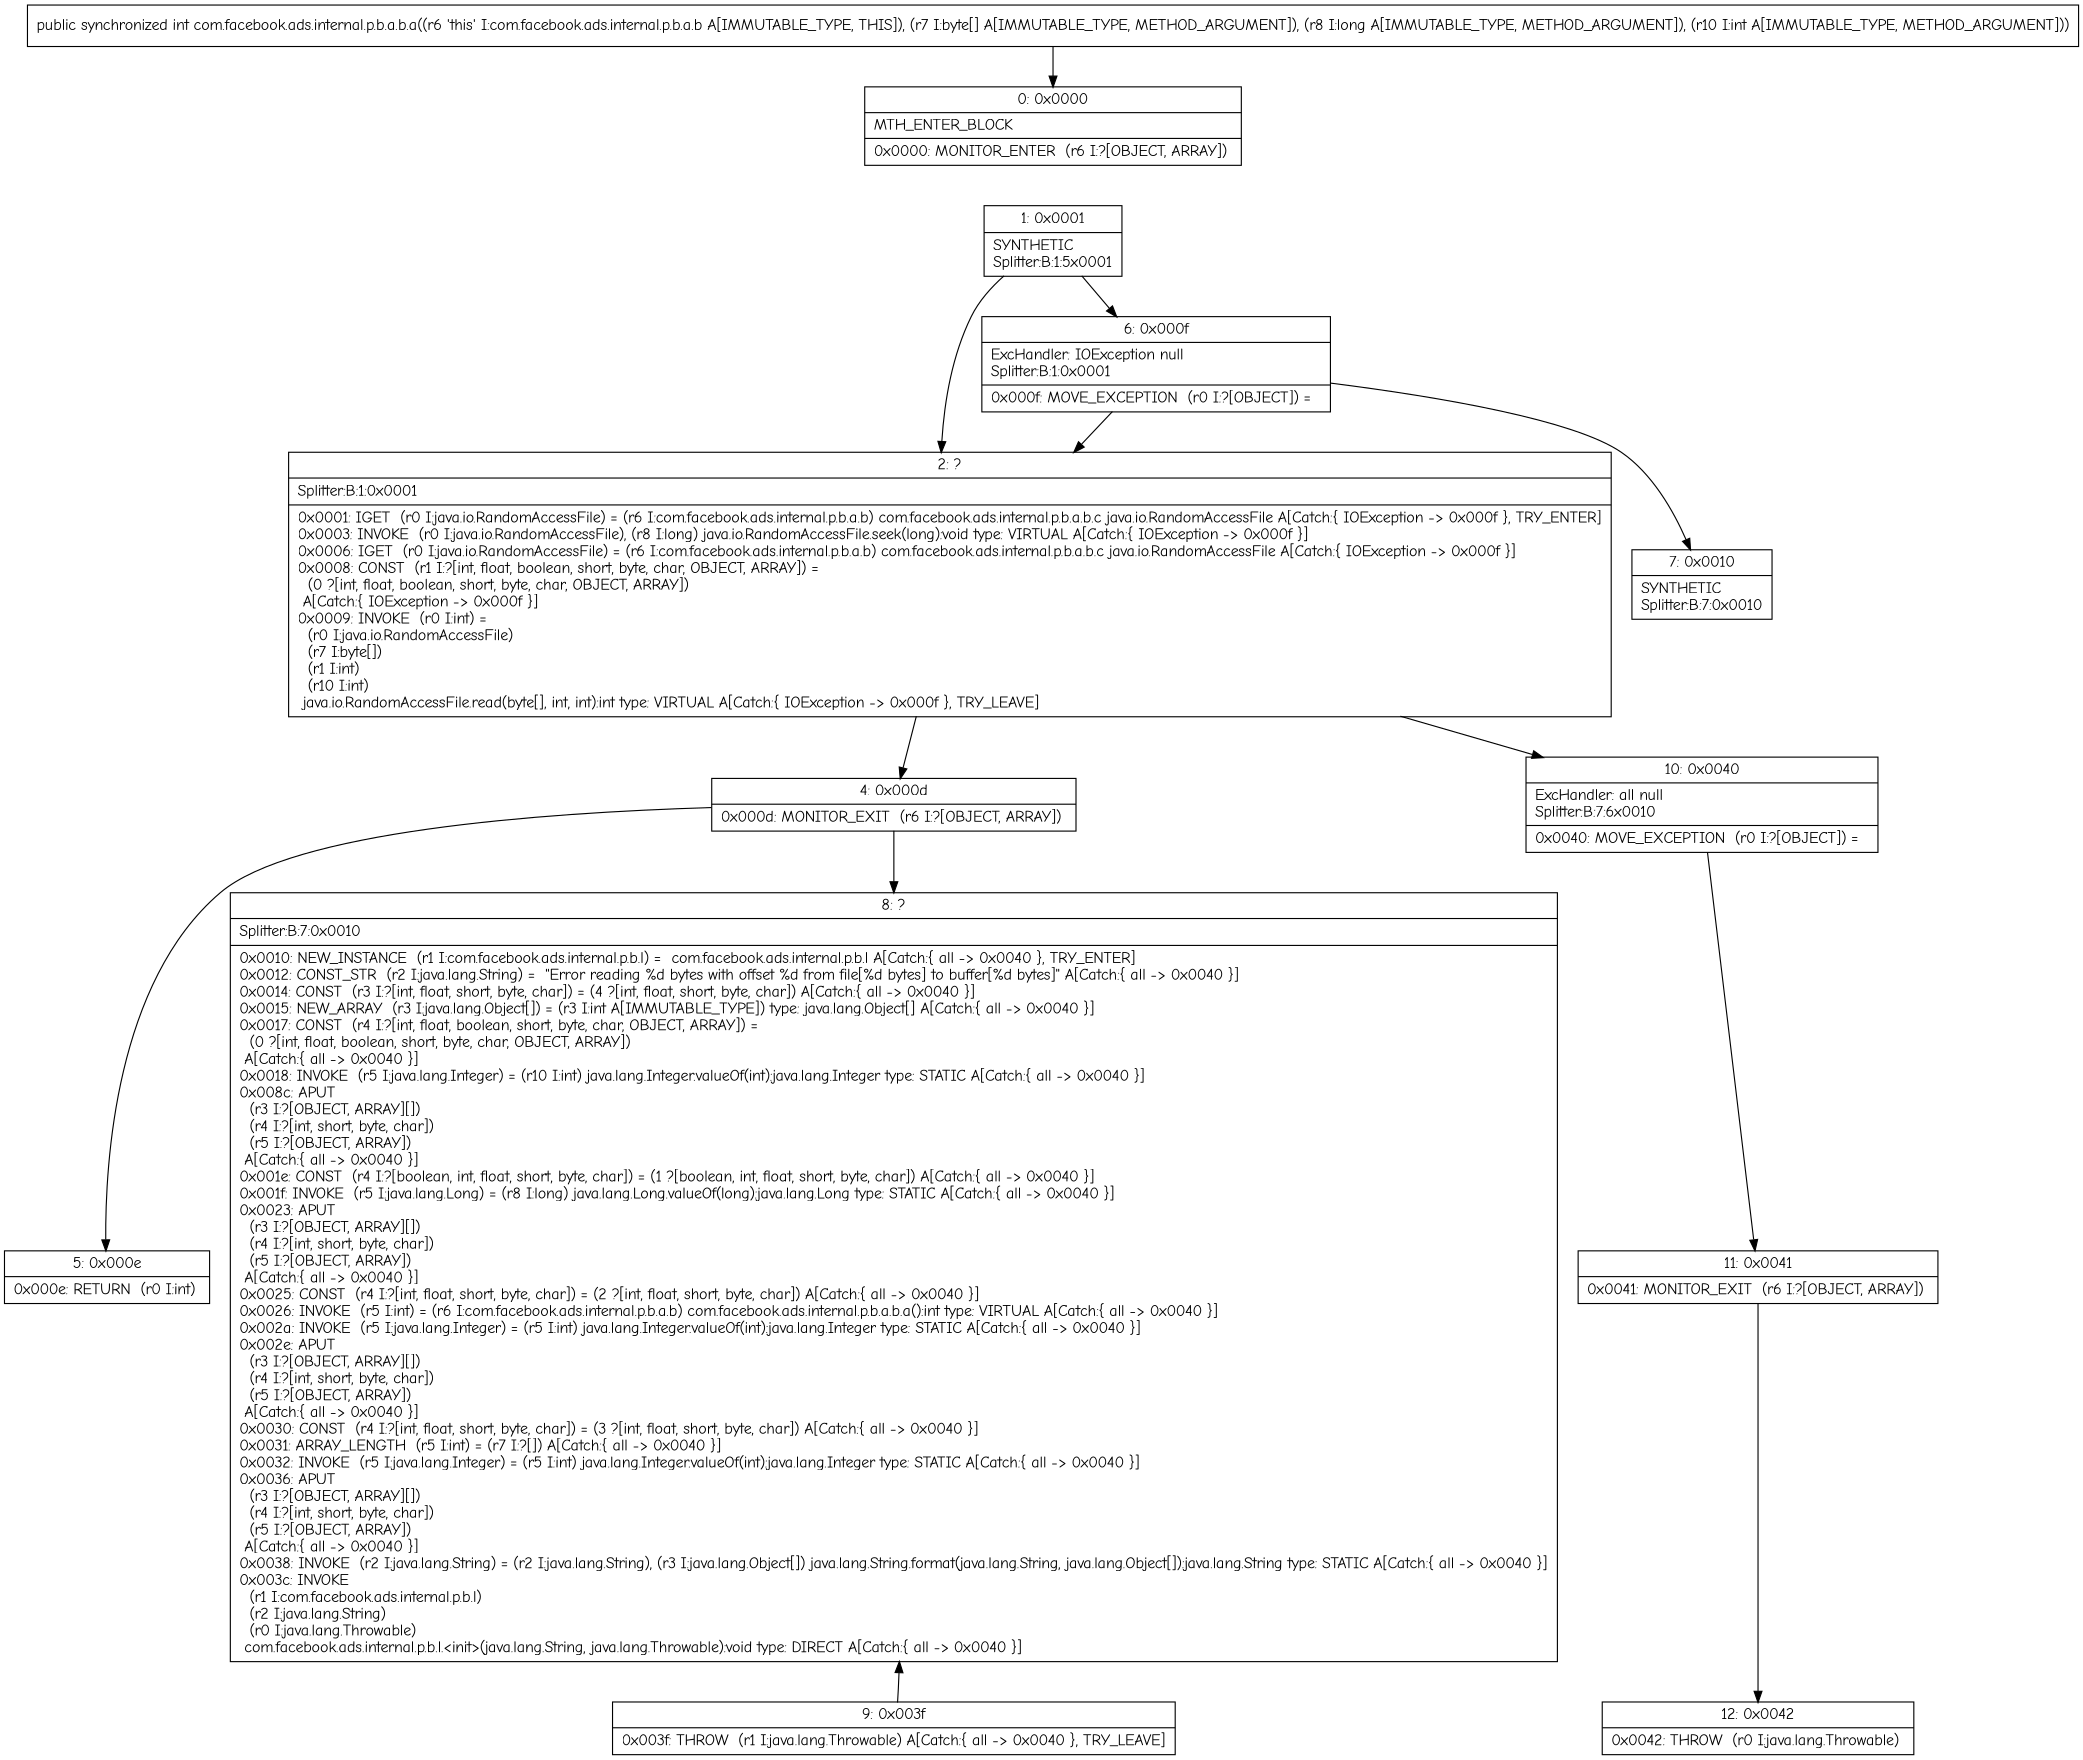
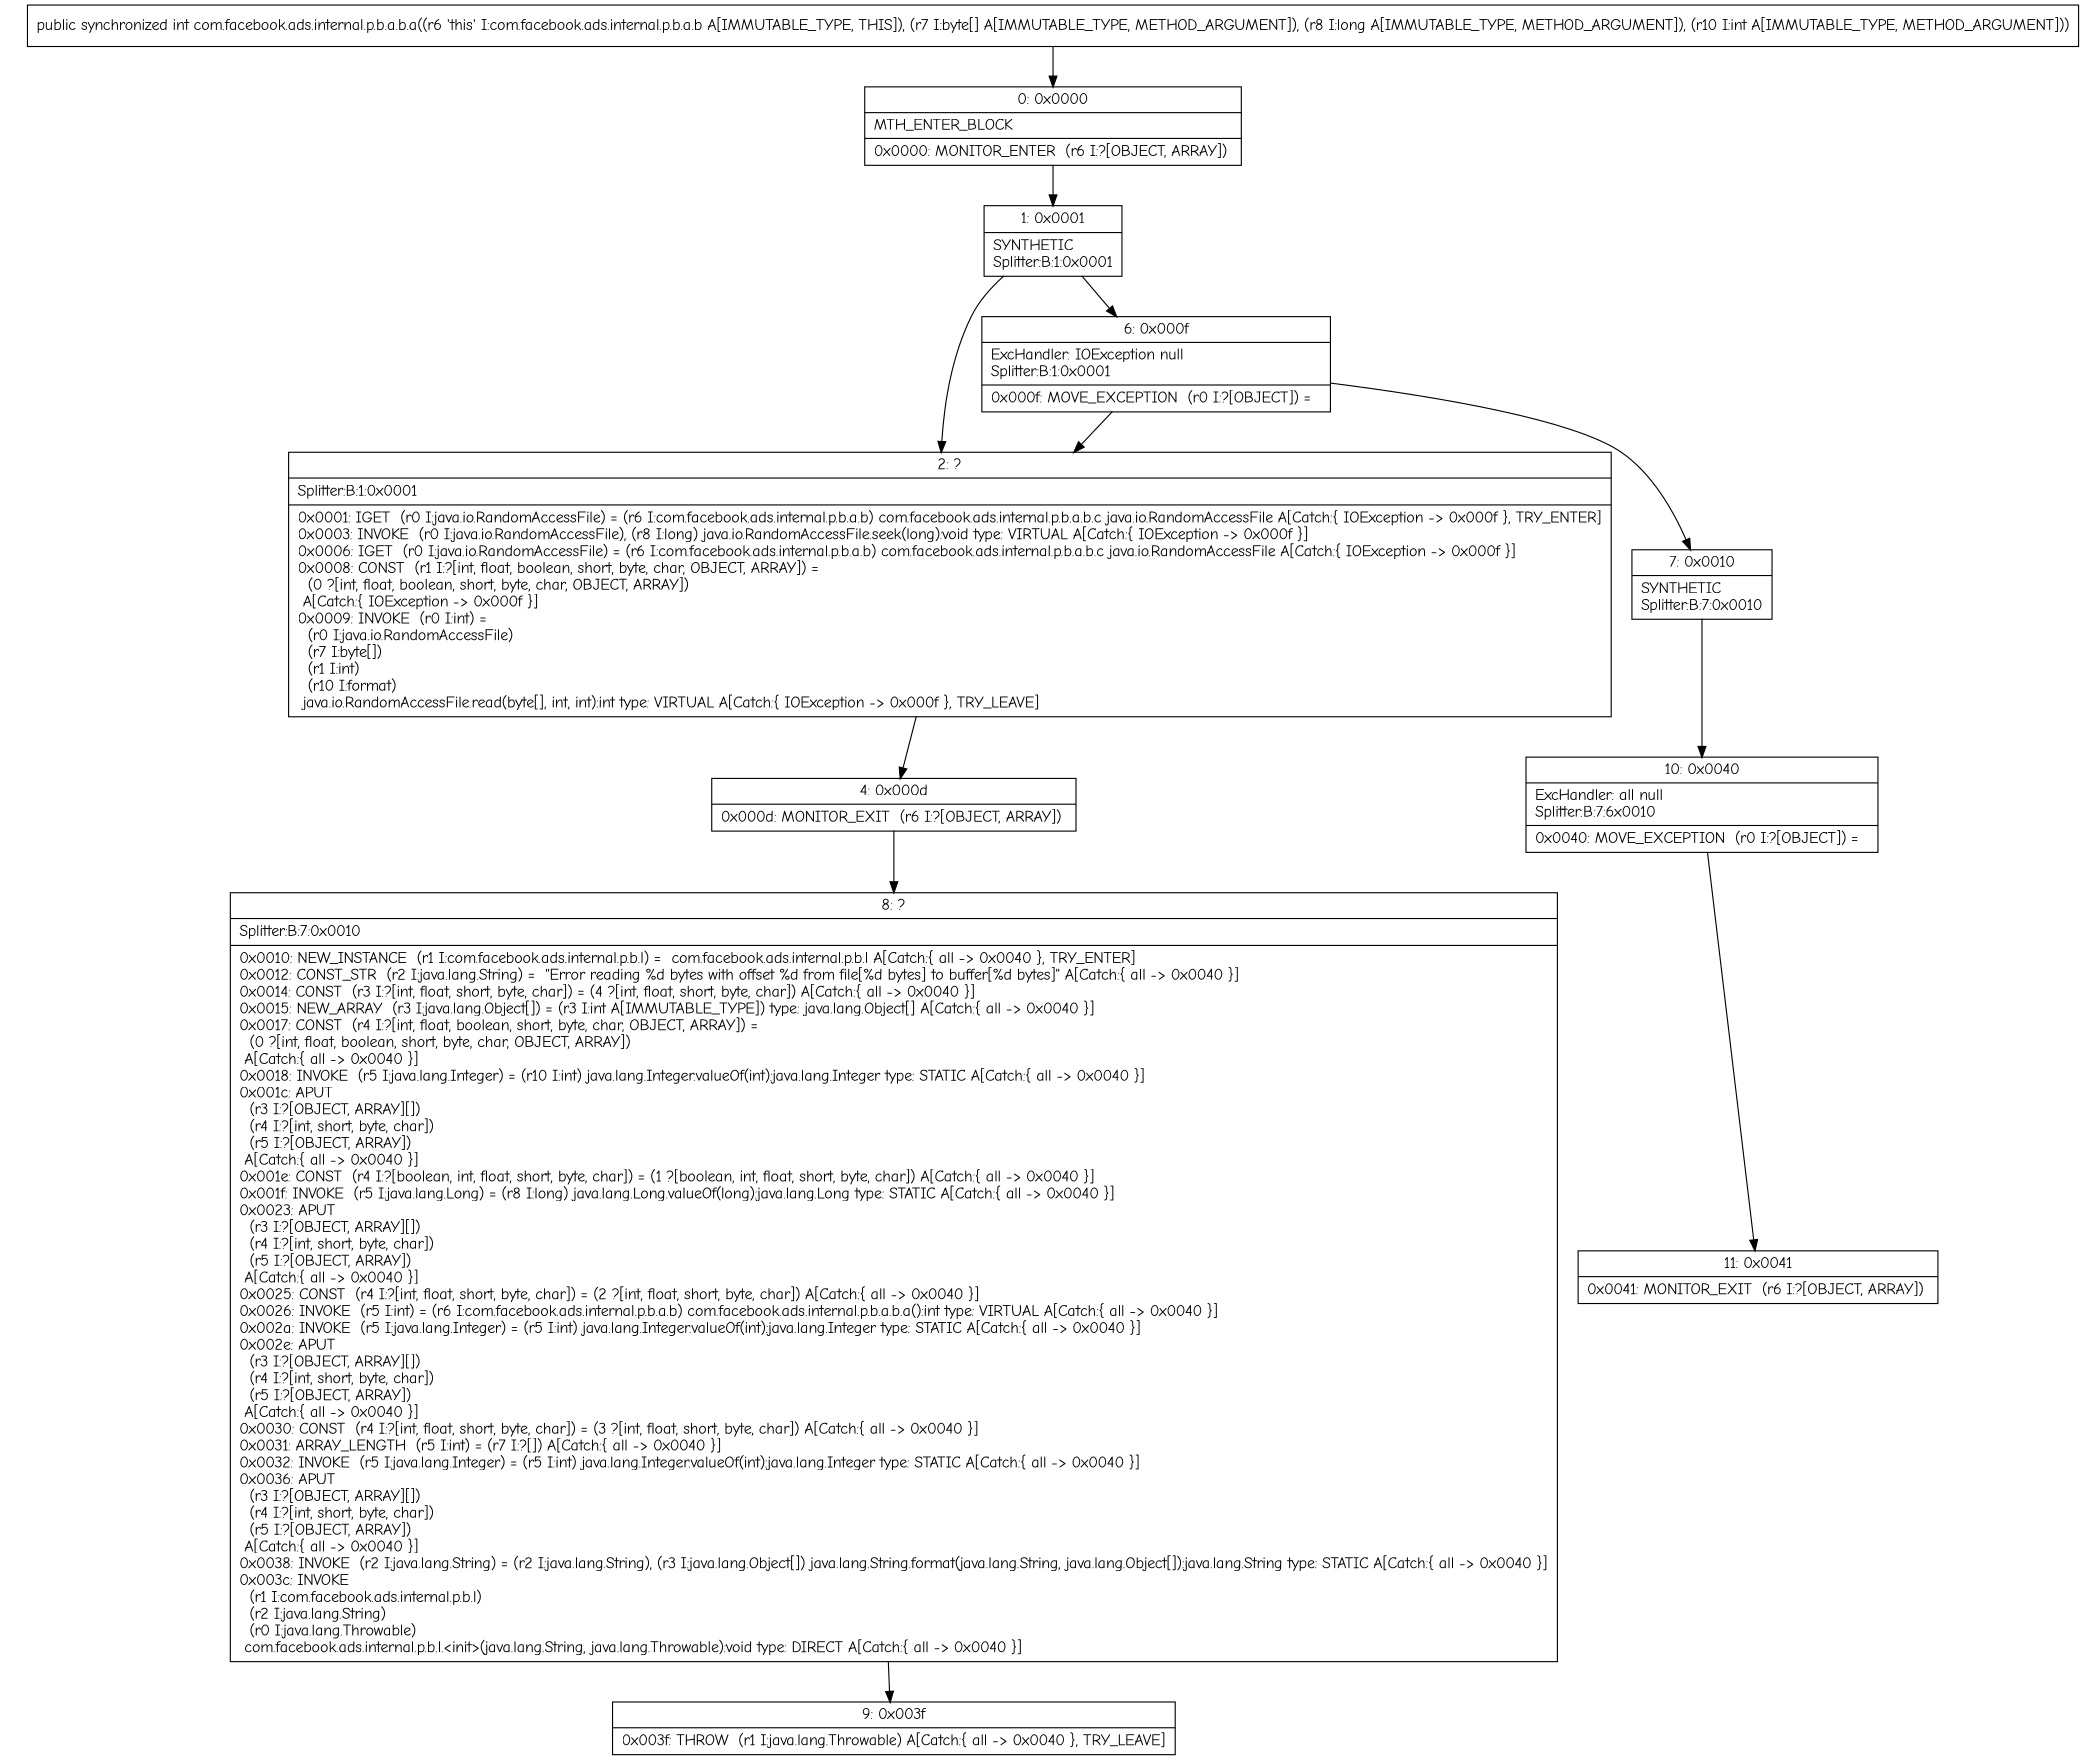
none -> (1053, 180)
(1052, 262) -> (1053, 262)
(333, 686) -> (347, 686)
(1466, 735) -> (1702, 682)
(293, 1093) -> (291, 1093)
(107, 1277) -> none
(898, 1688) -> (889, 1676)
(1758, 1728) -> none
